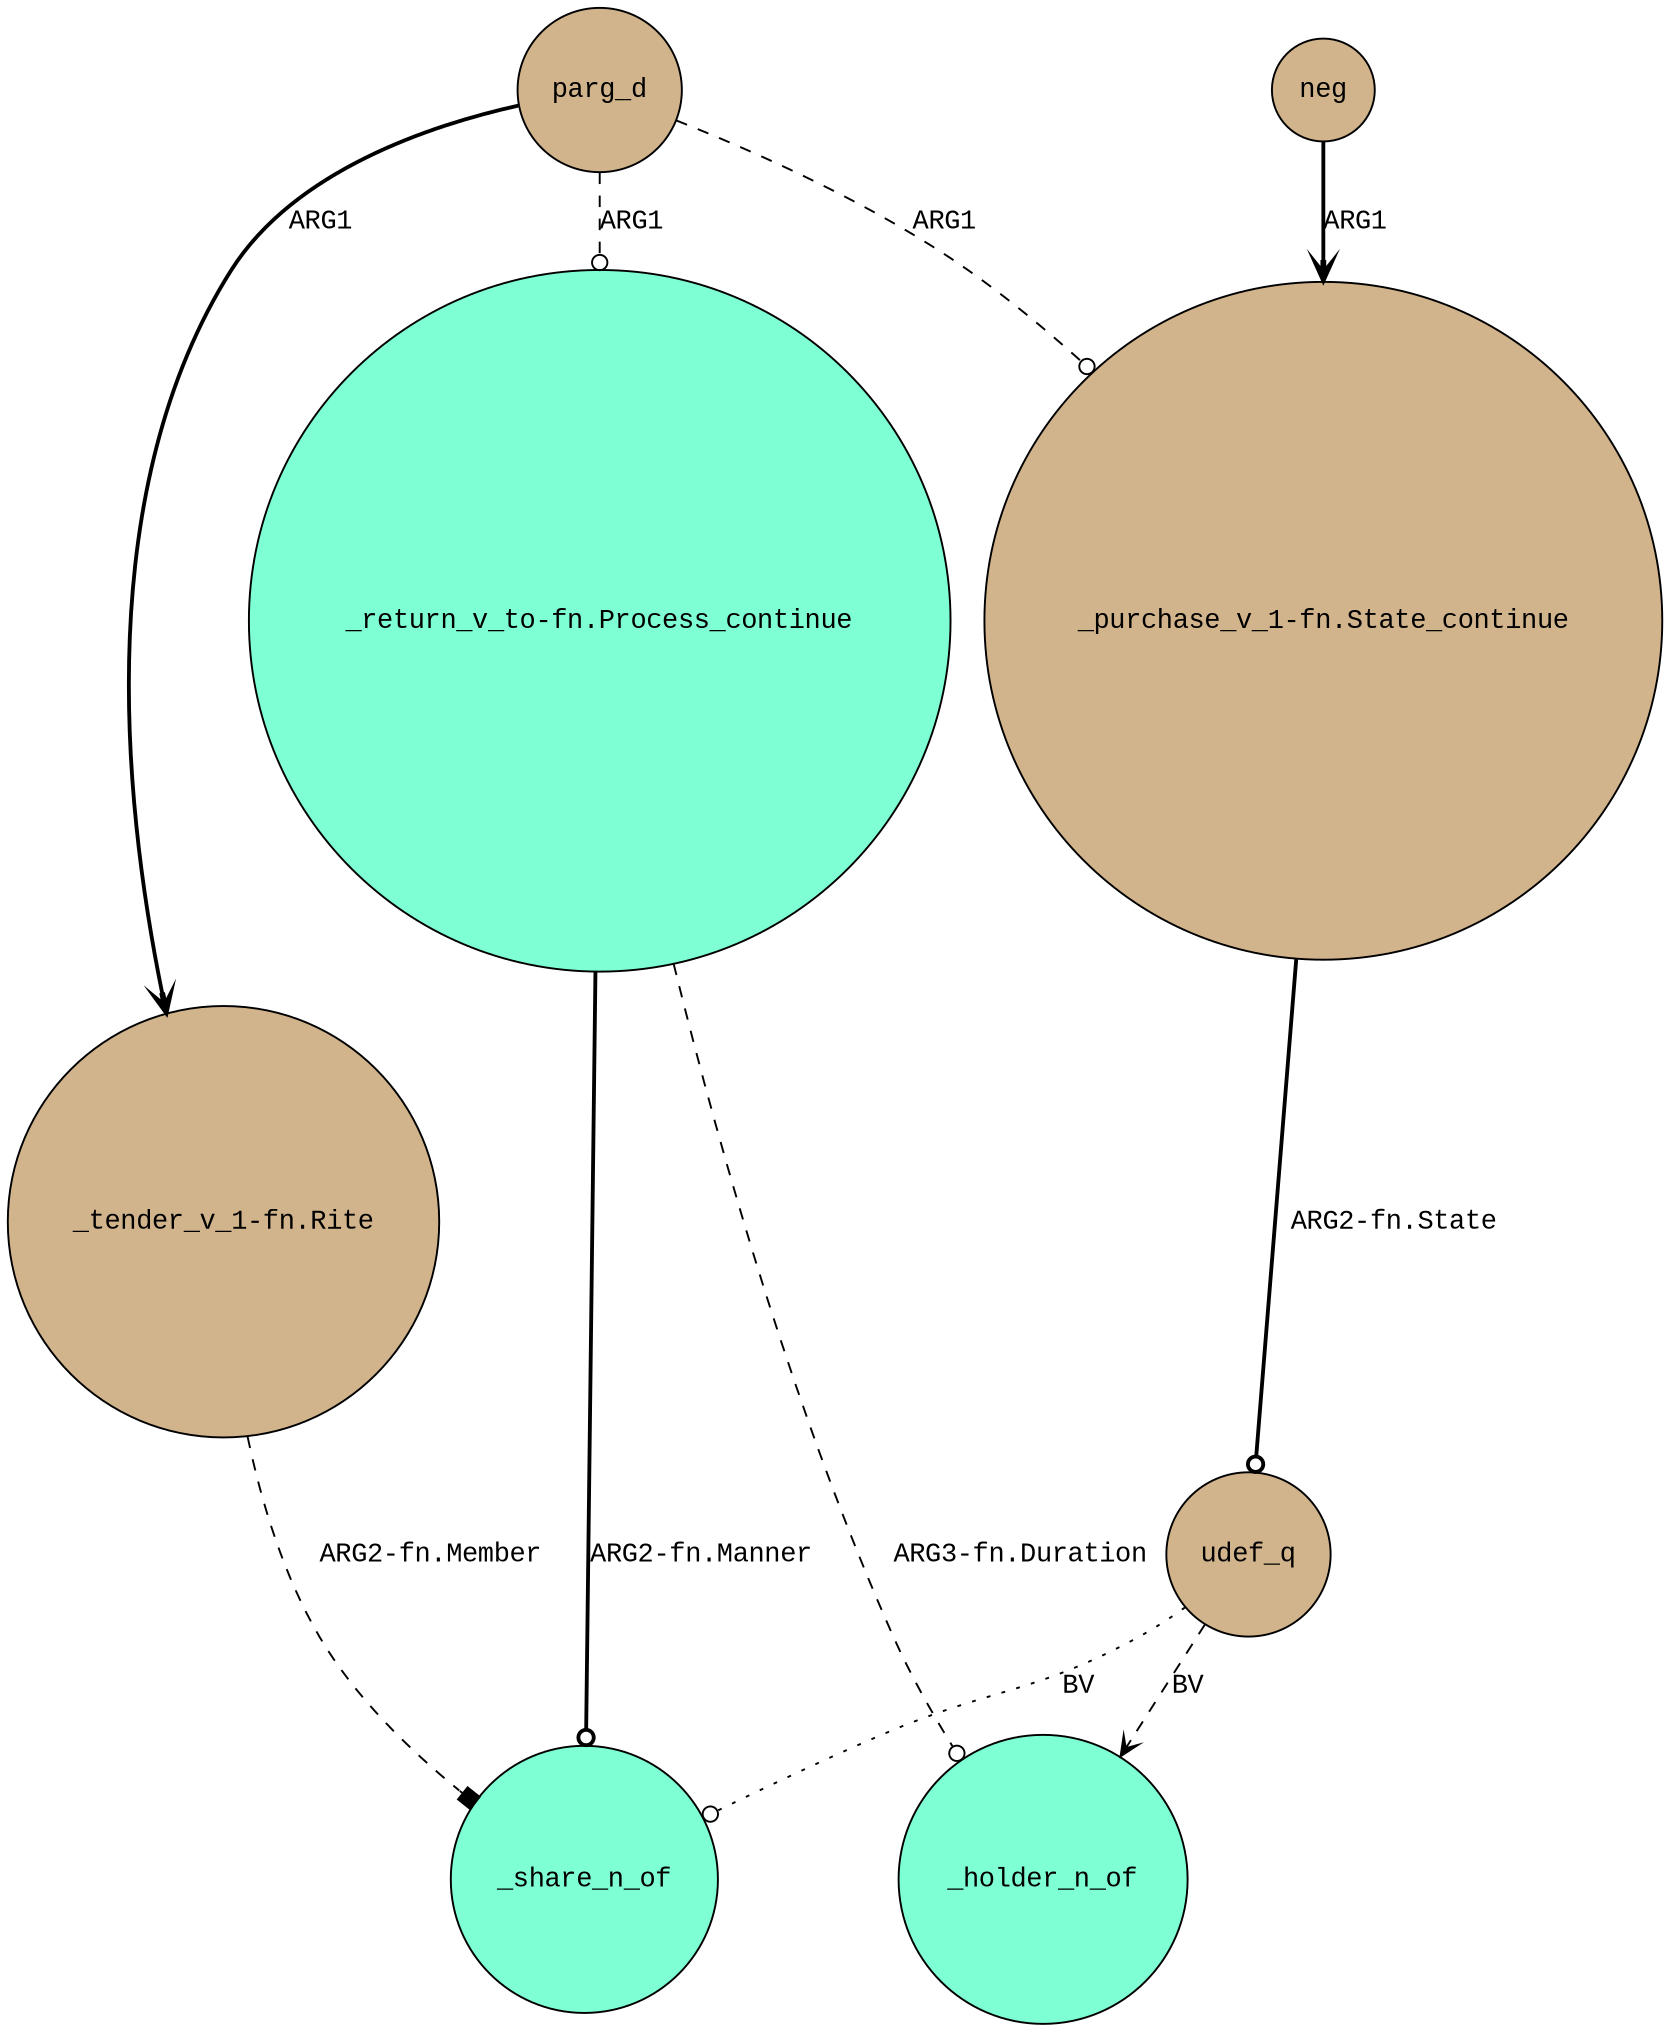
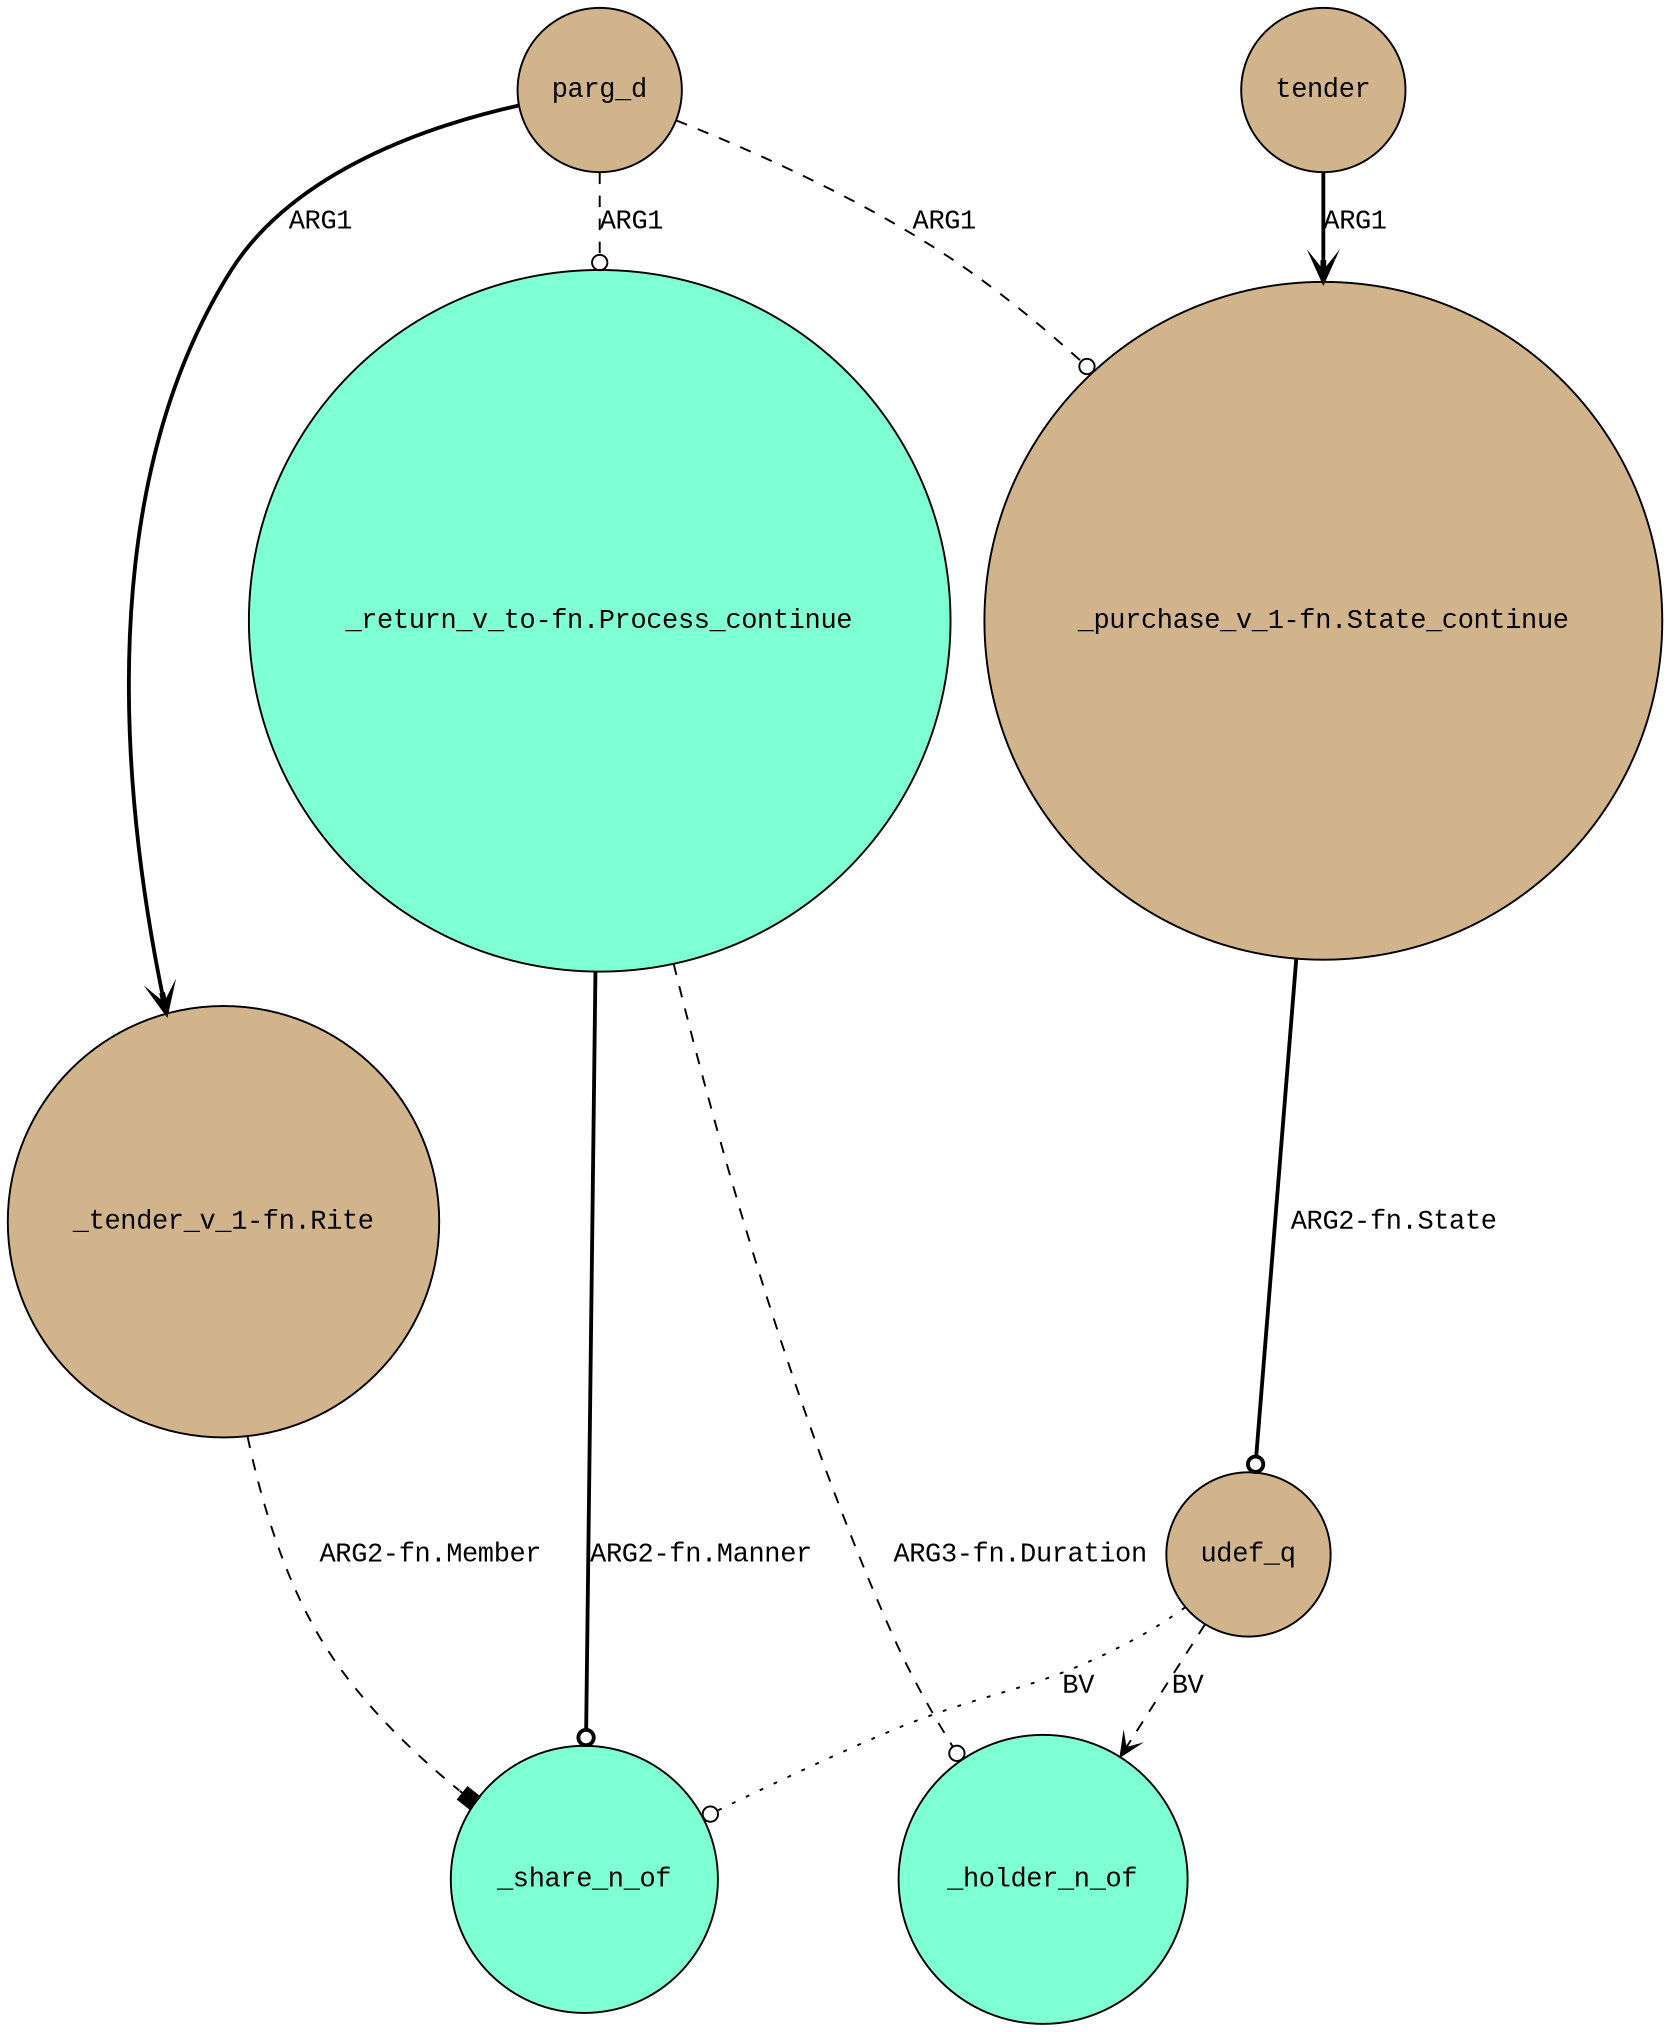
(1323, 90) -> (1323, 90)
